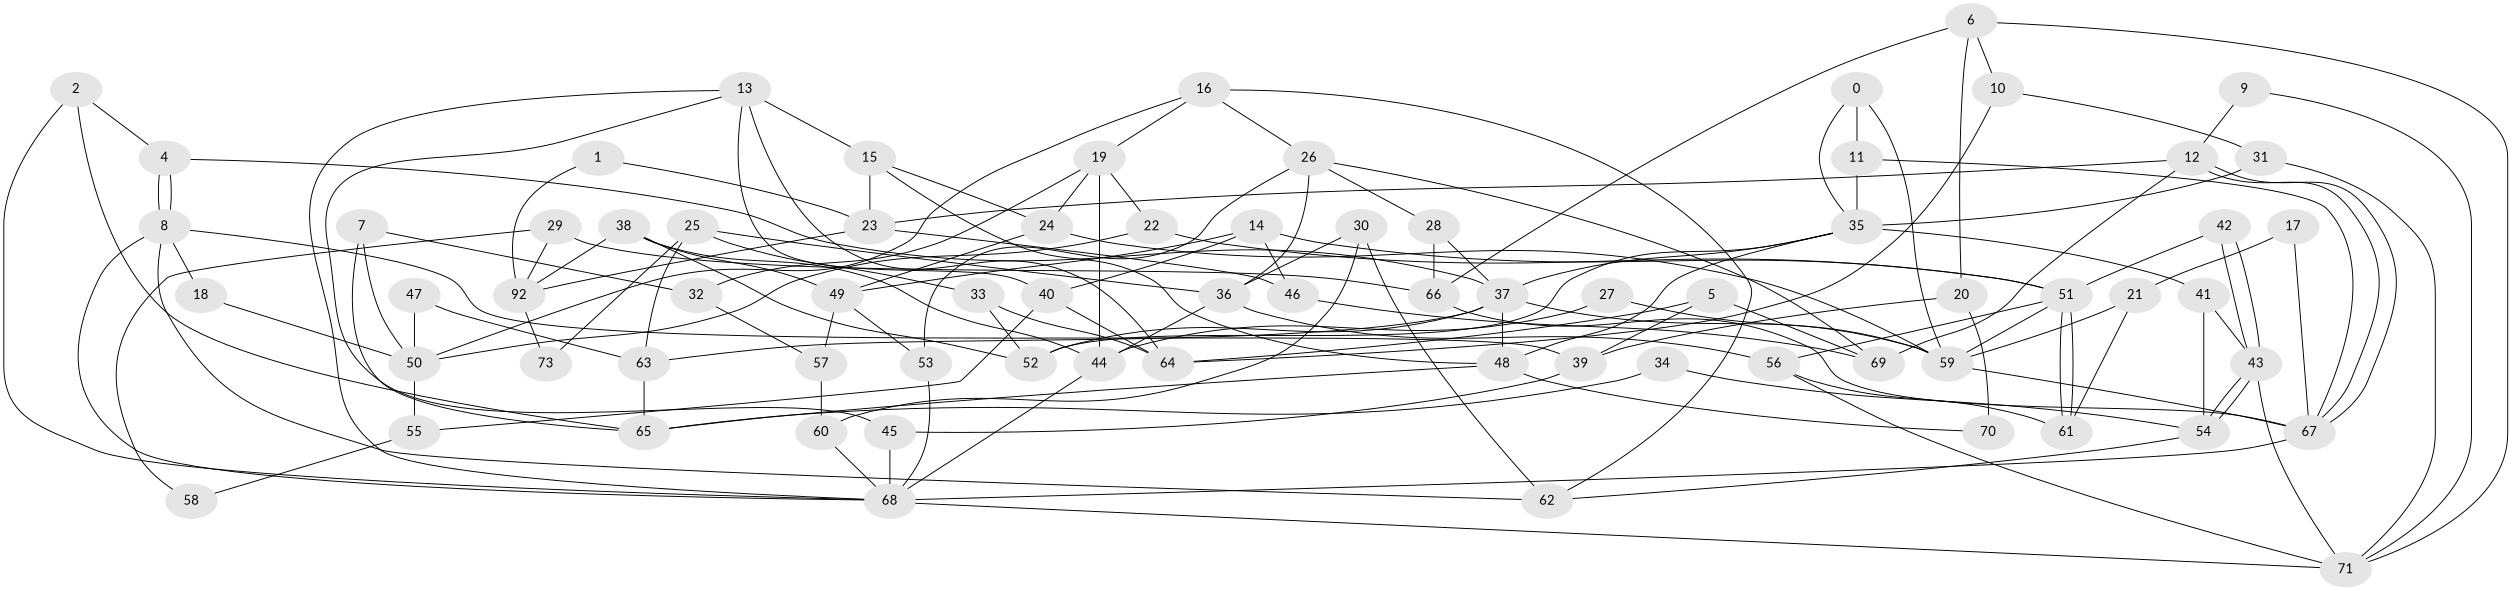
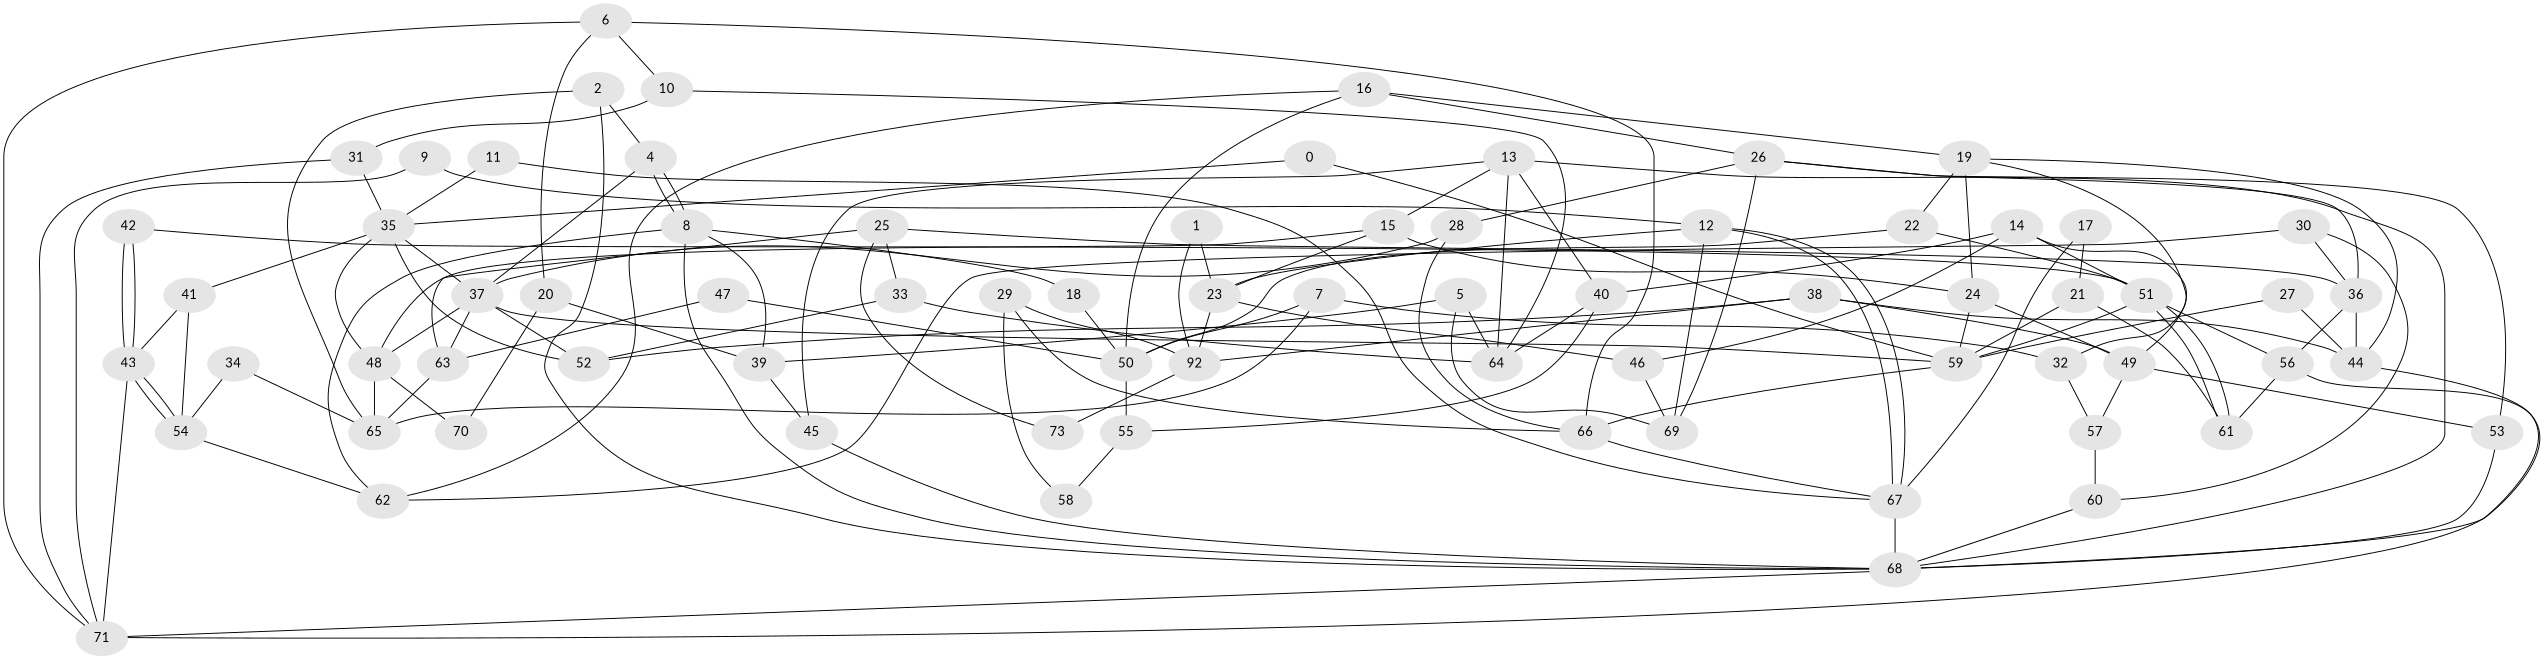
(1857, 124) -> none
(2130, 395) -> (1768, 390)
